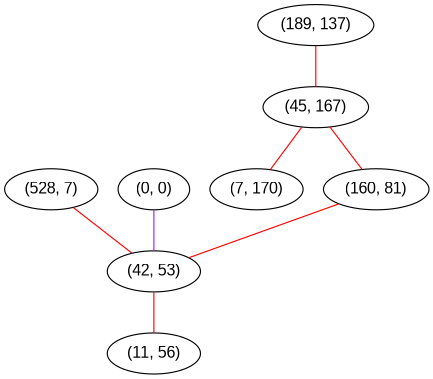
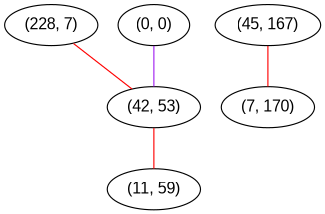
(316, 25) -> none
(51, 189) -> (51, 25)
(376, 189) -> none
(154, 353) -> (154, 189)
